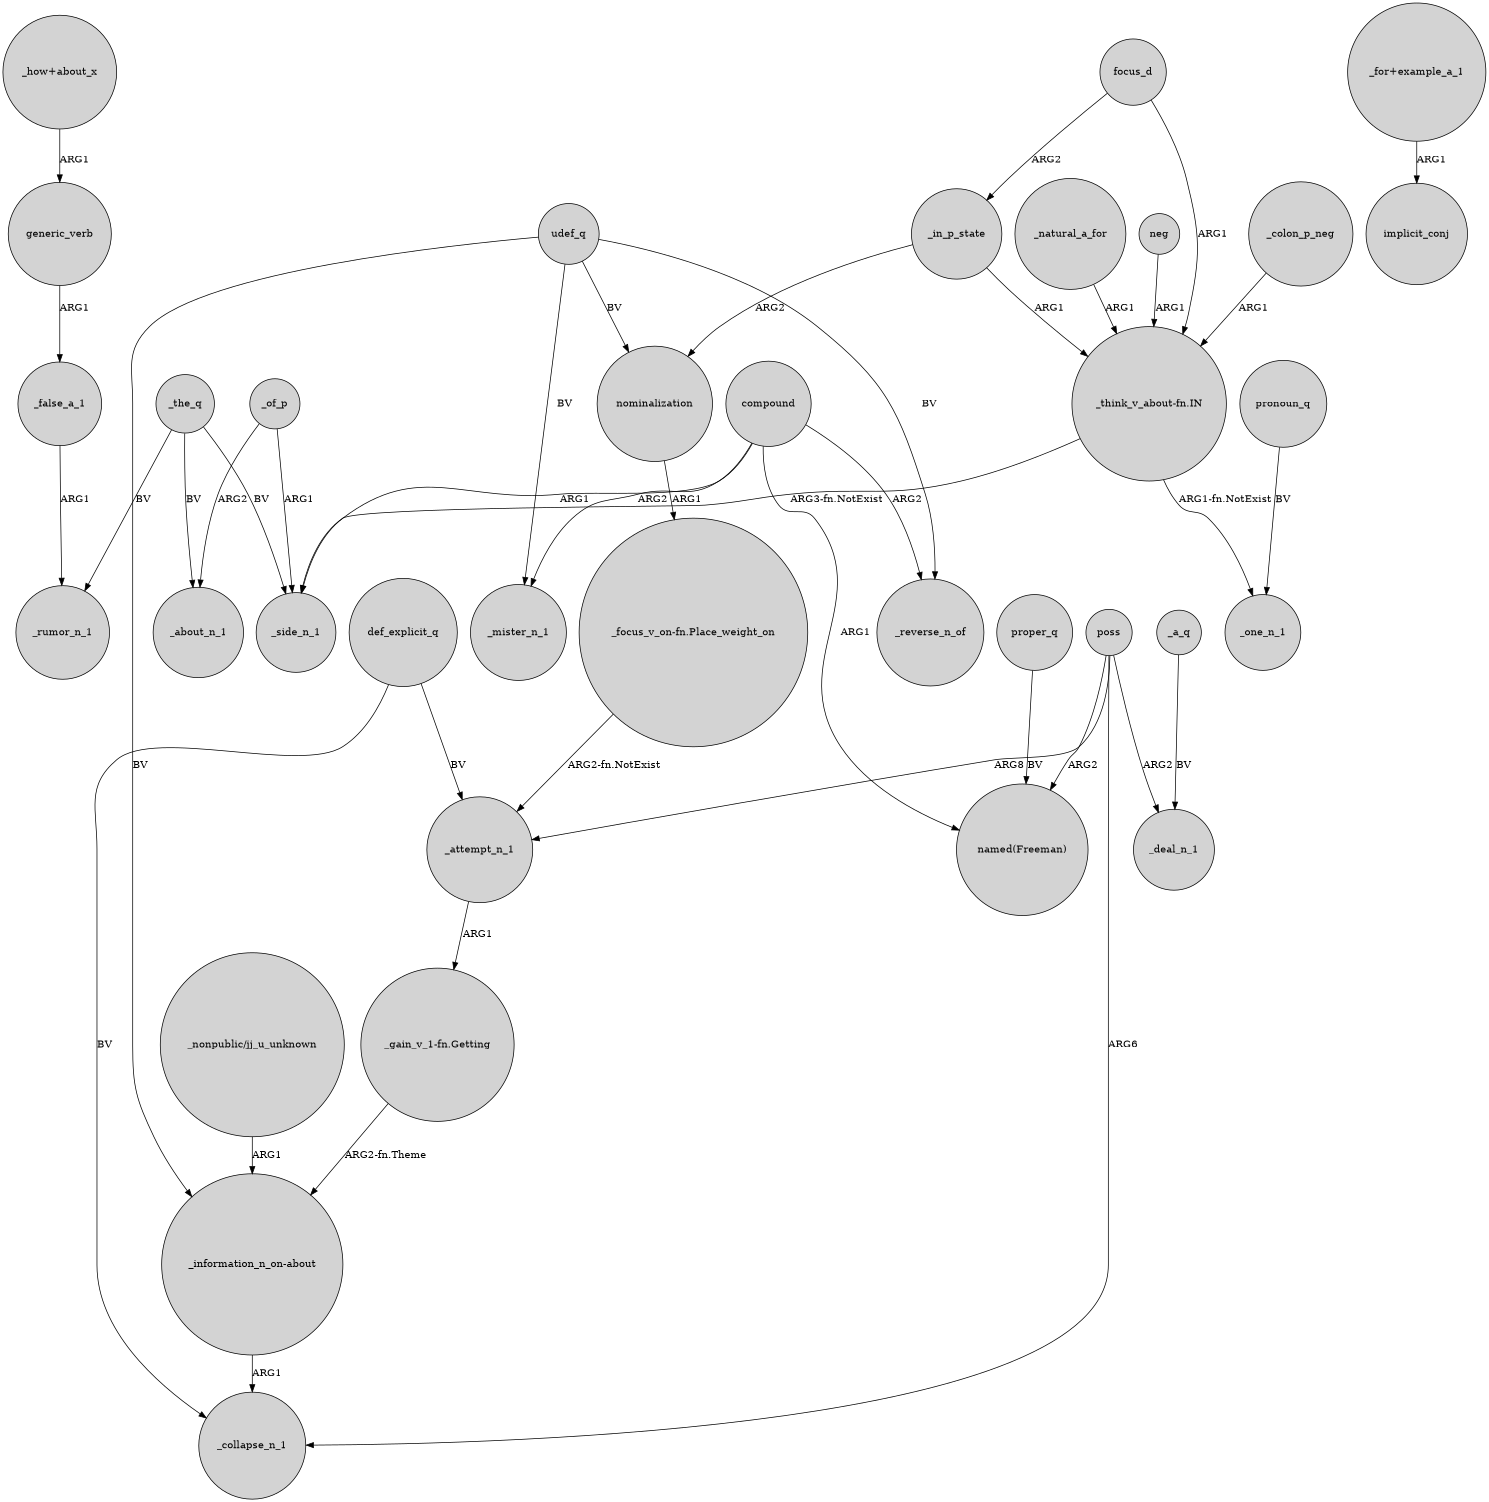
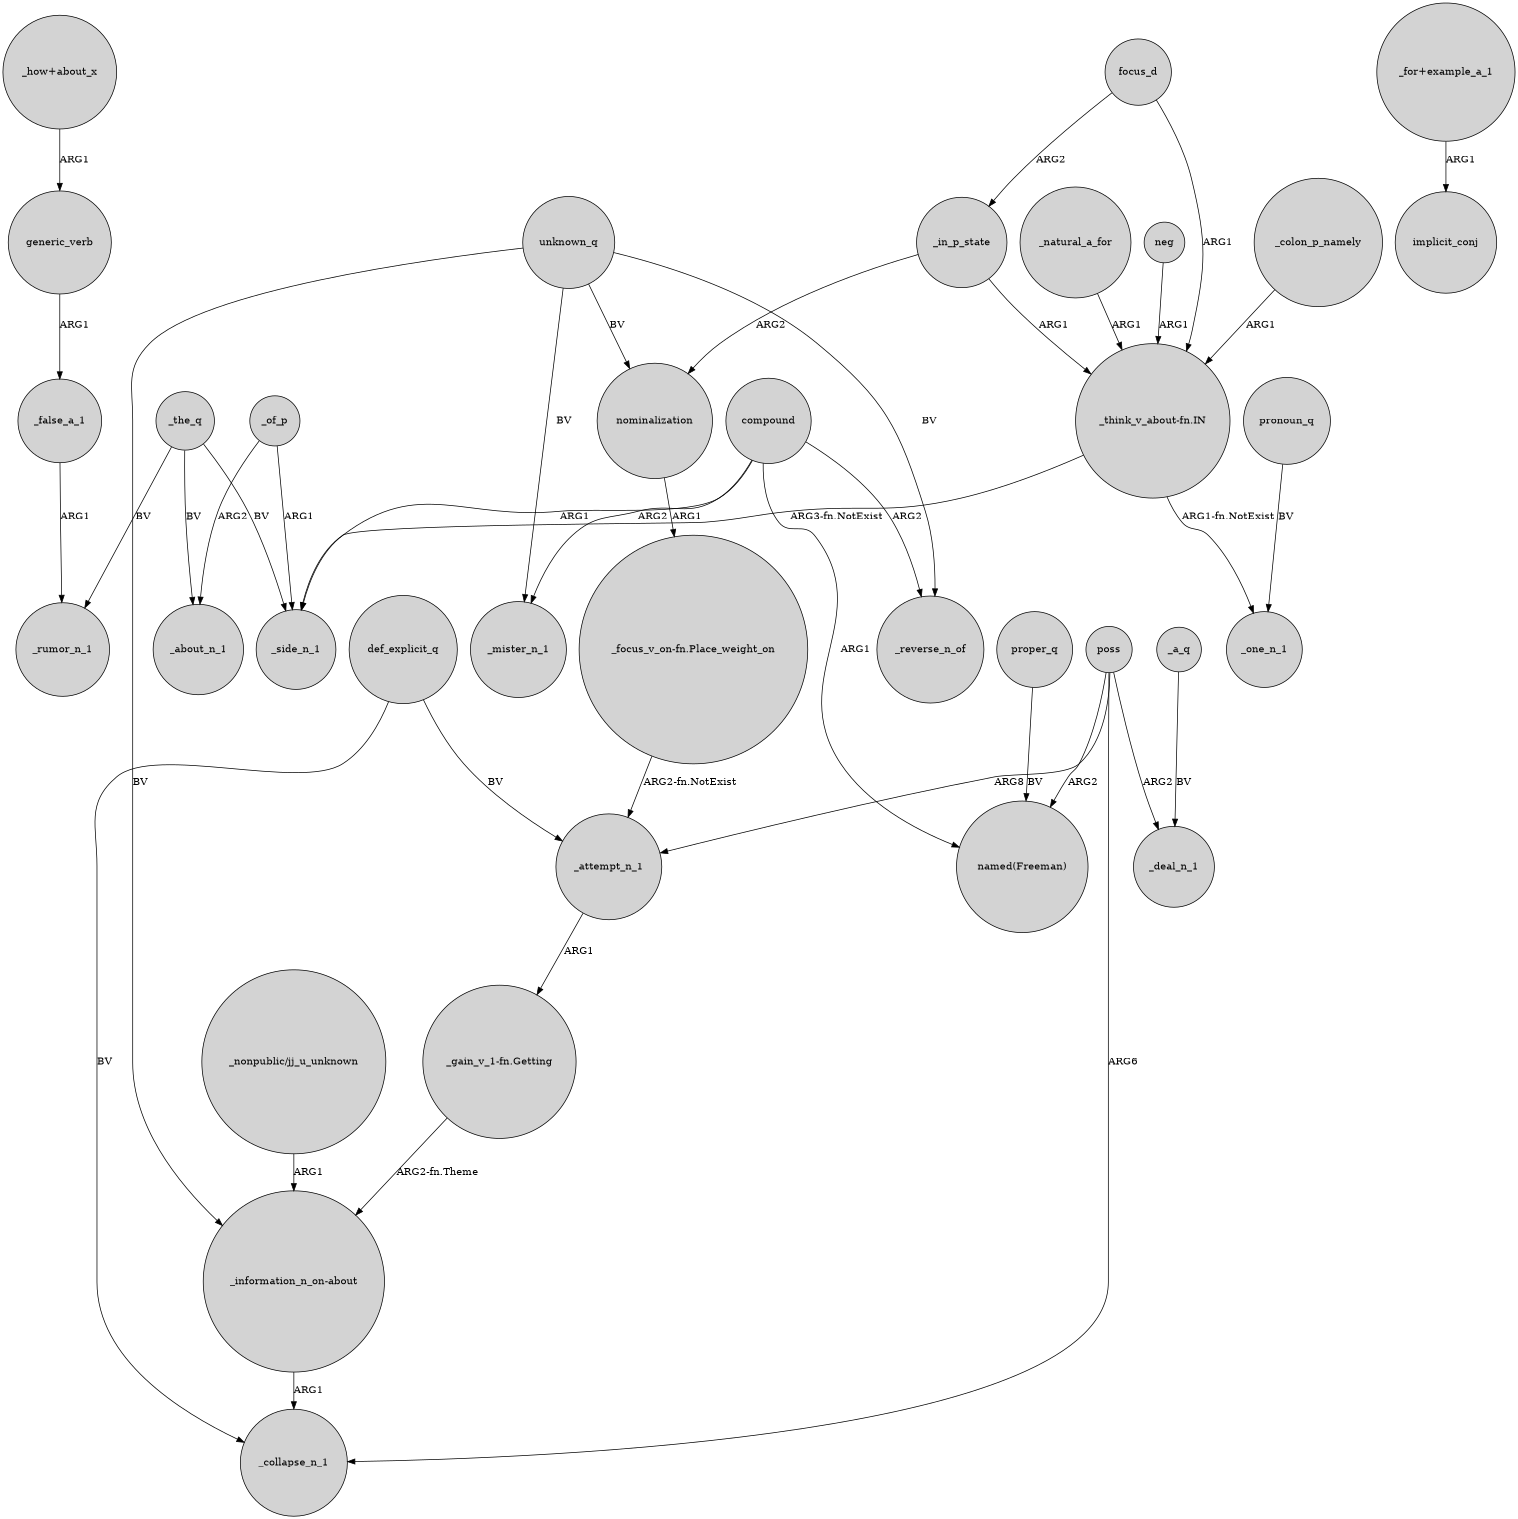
(569, 234) -> (569, 242)
(1301, 234) -> (1318, 242)
